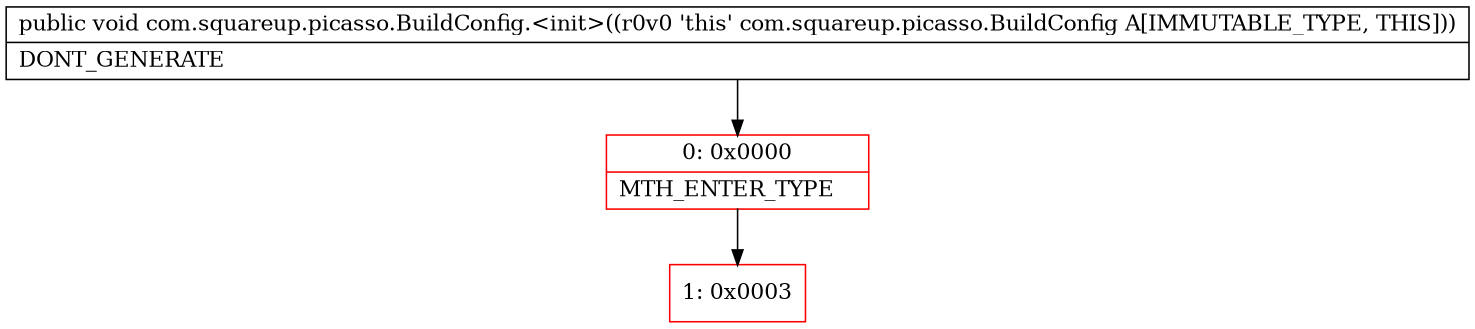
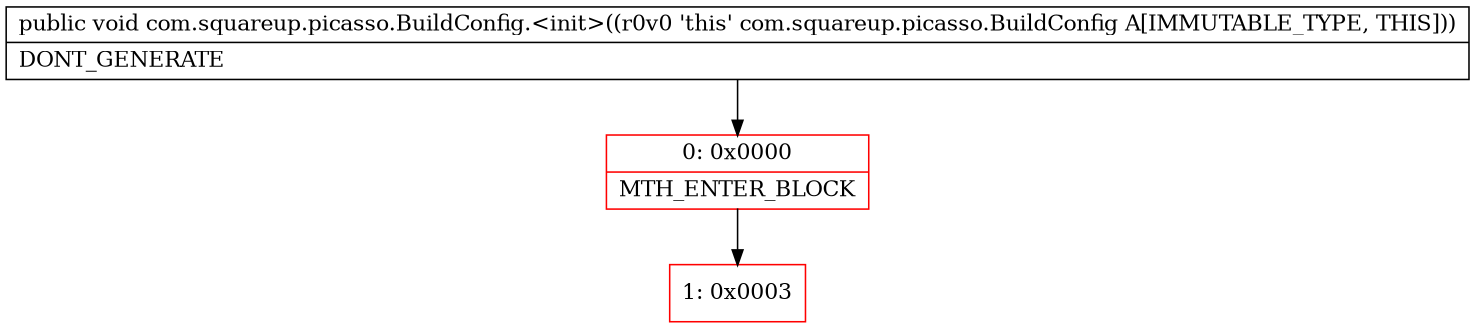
(727, 190) -> (738, 190)
